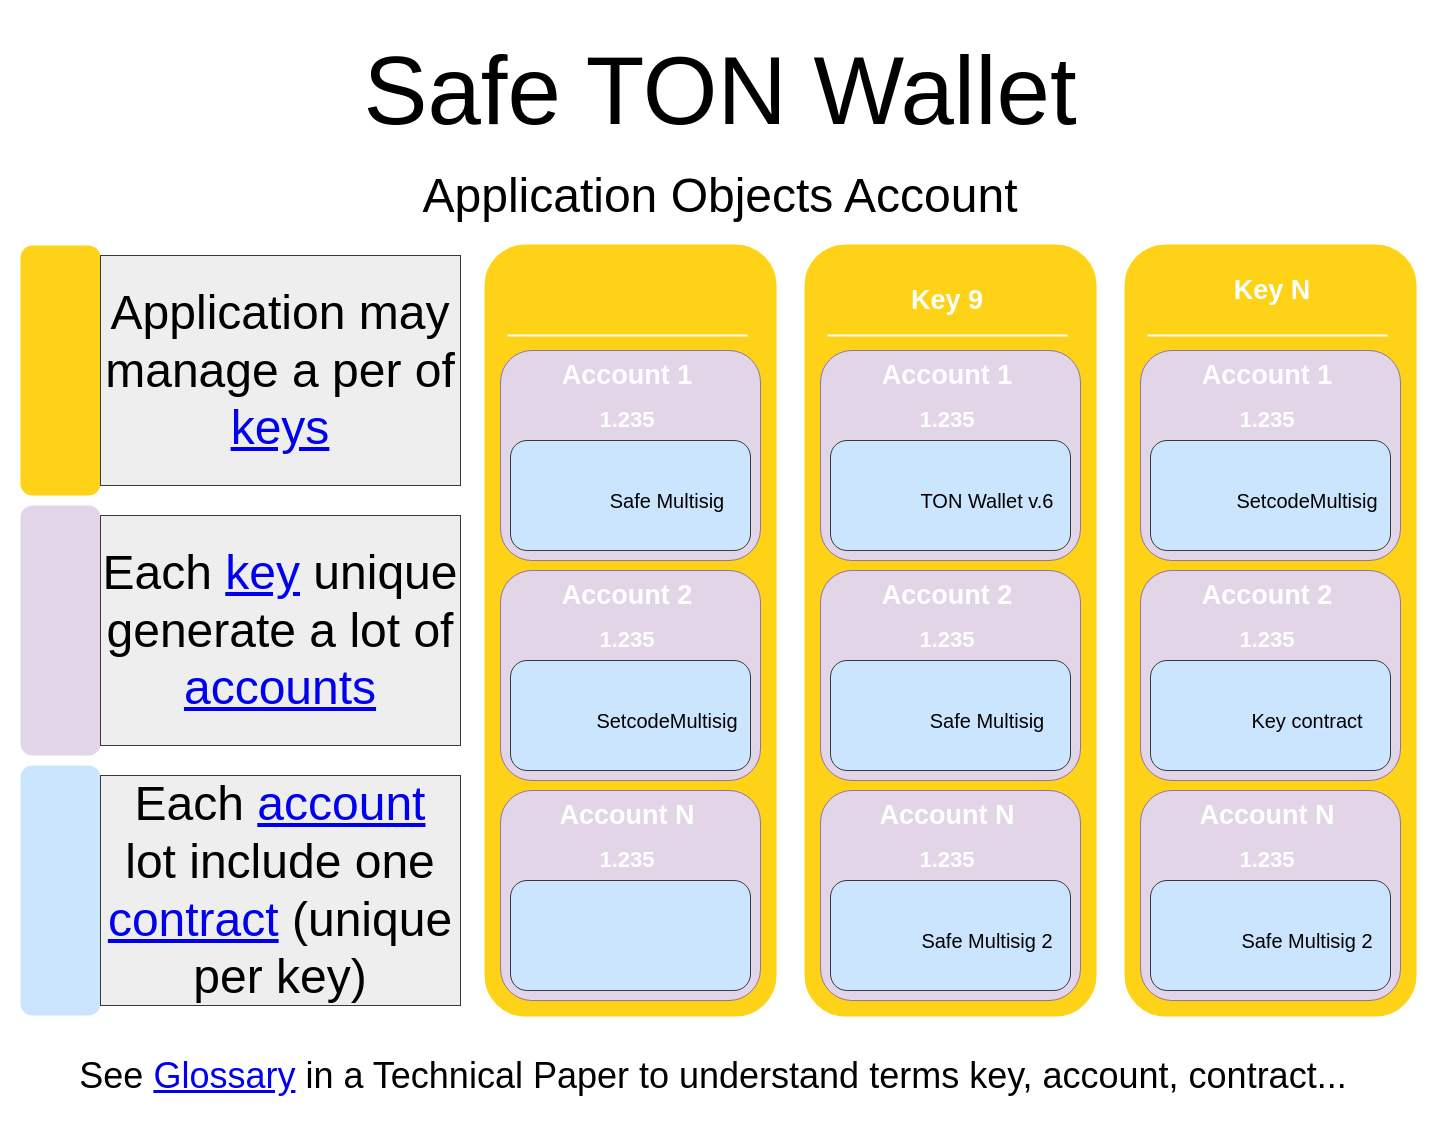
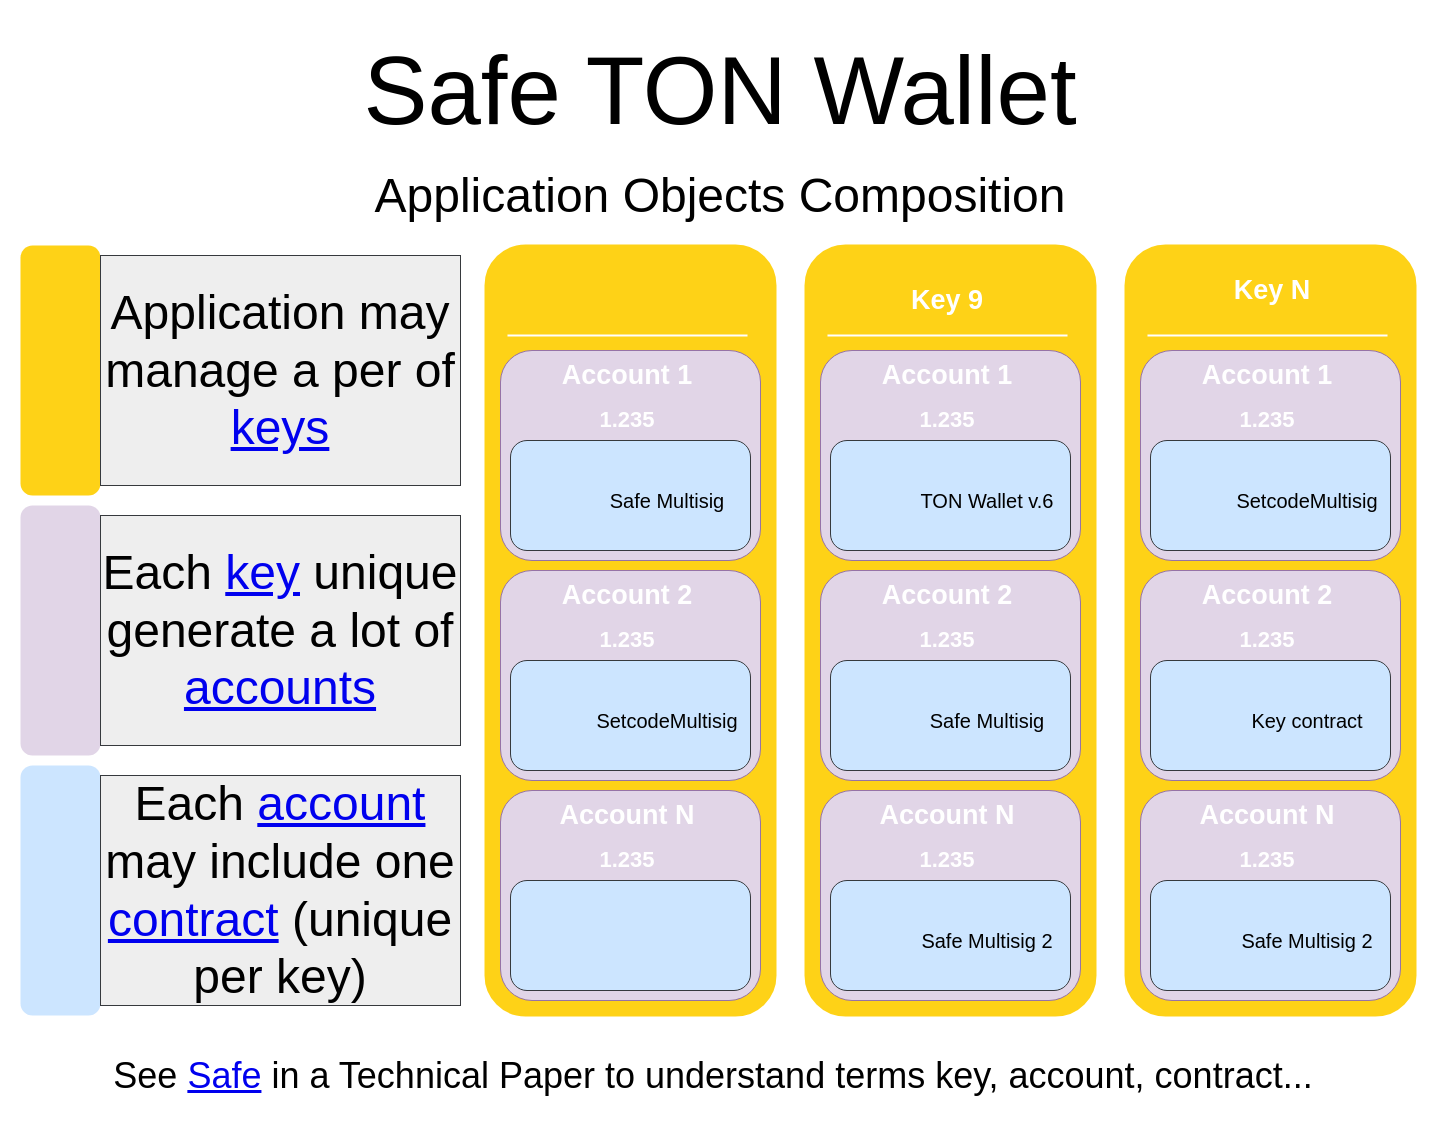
(721, 196) -> (721, 196)
(281, 891) -> (281, 891)
(714, 1076) -> (714, 1076)
